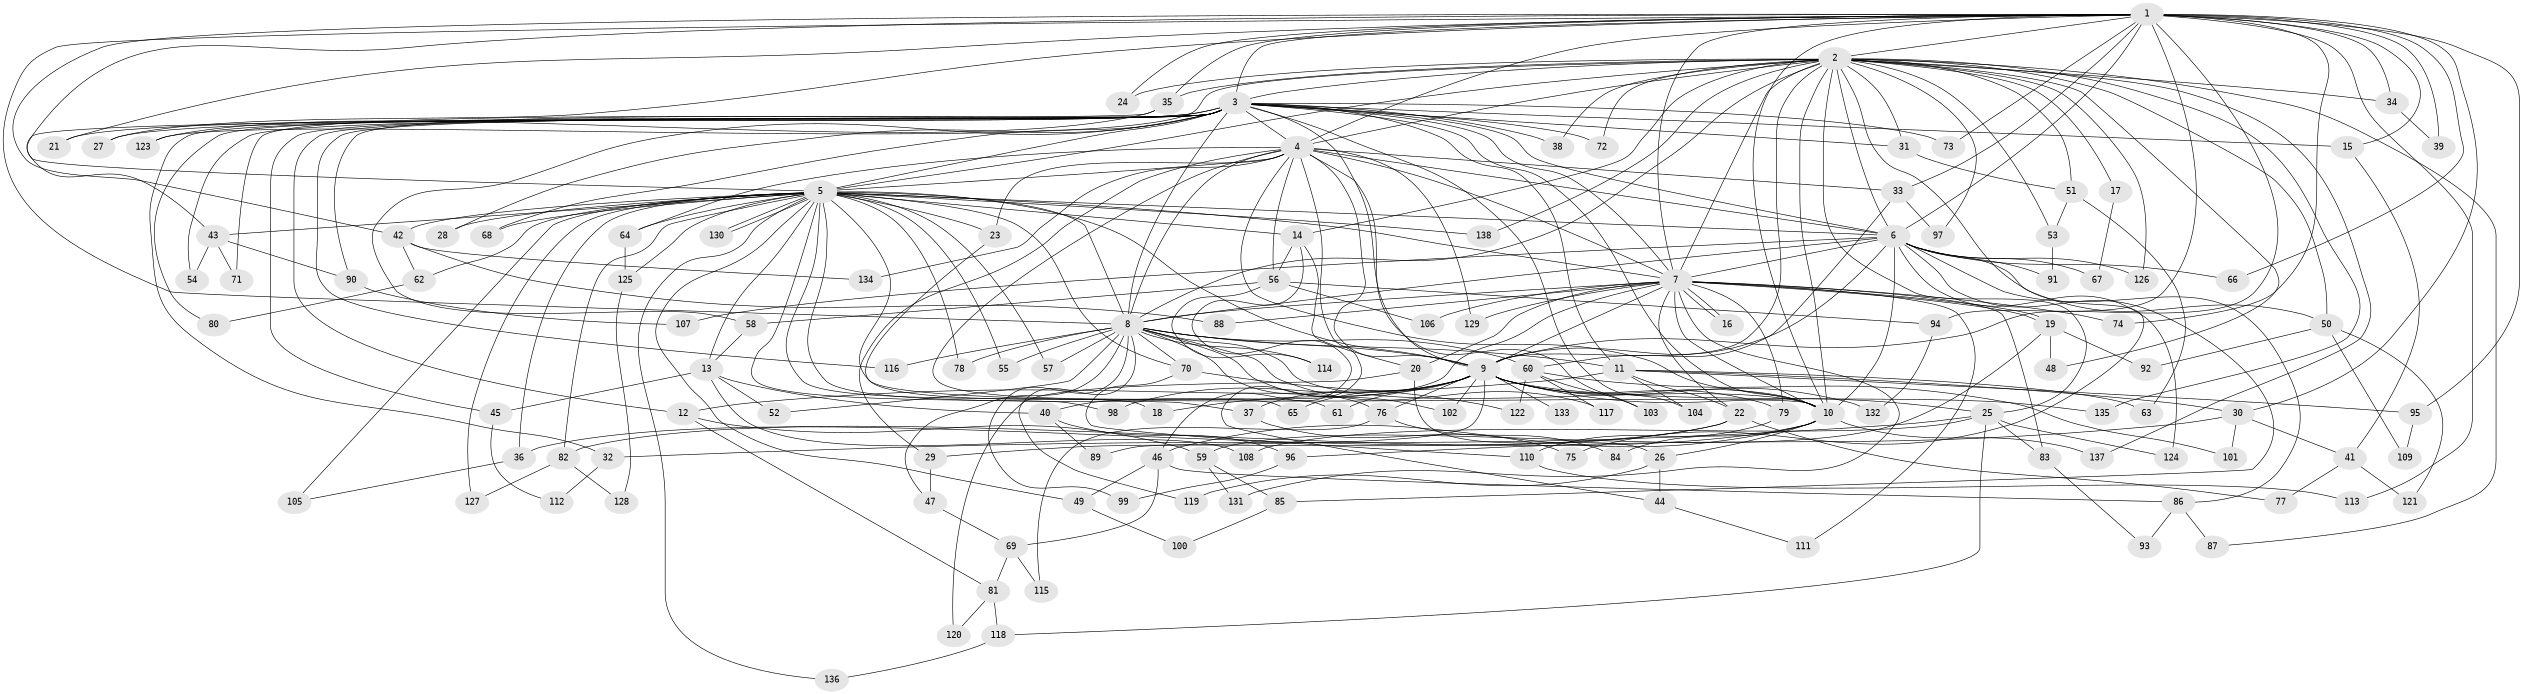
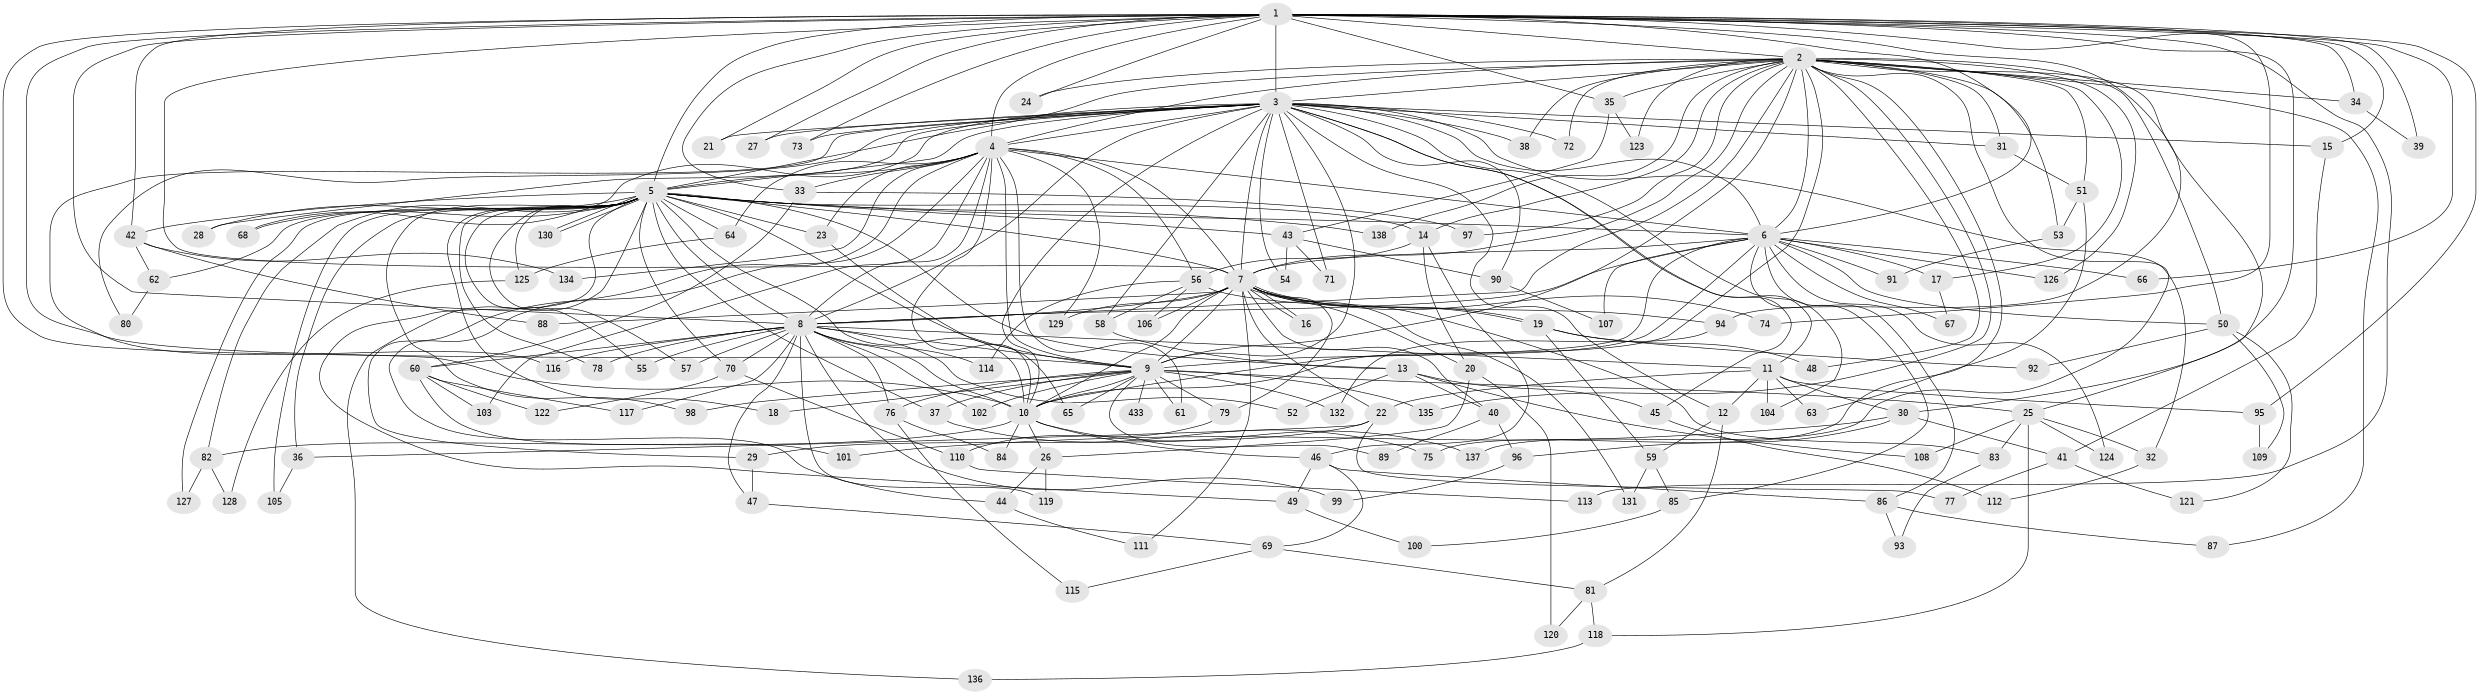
none -> (1867, 256)
(1562, 414) -> (1136, 414)
